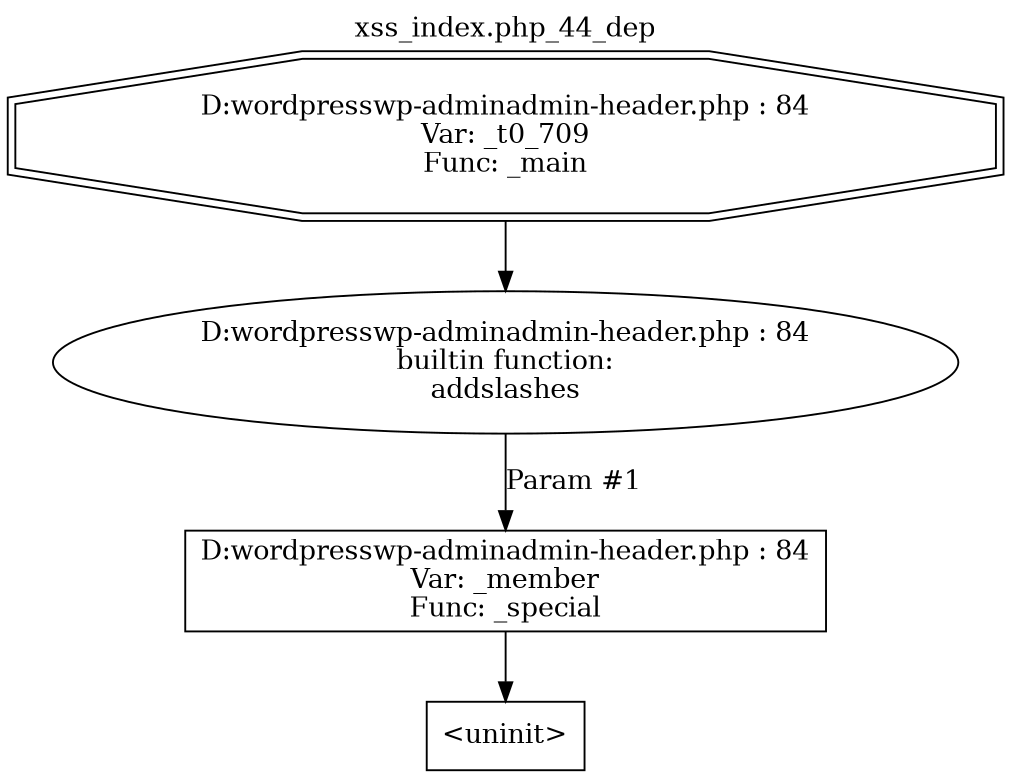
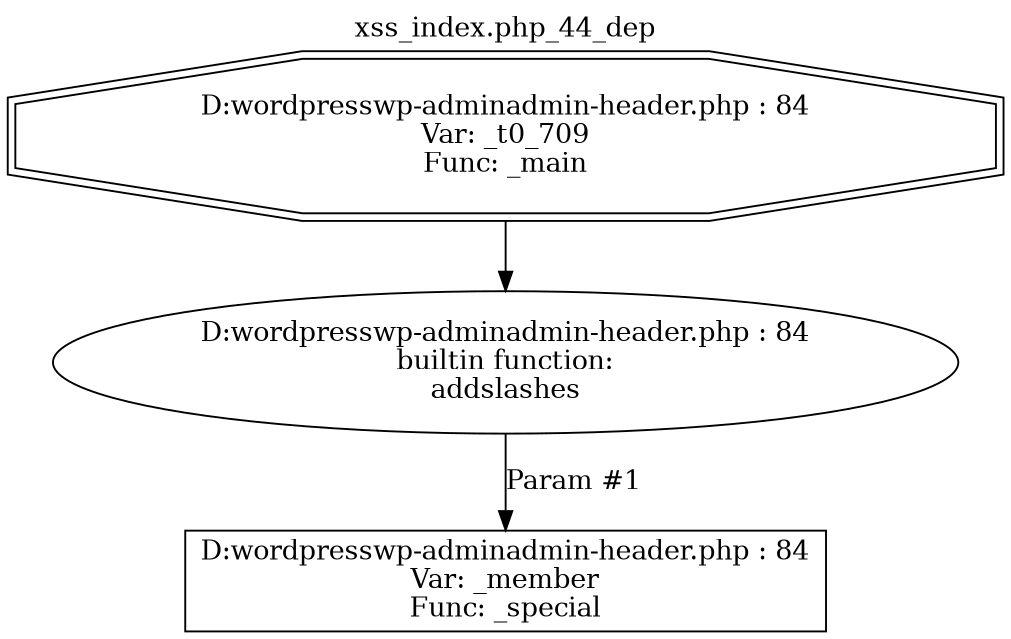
(506, 736) -> none
